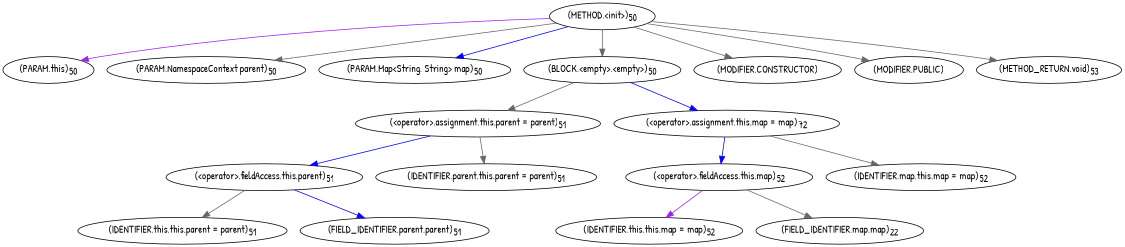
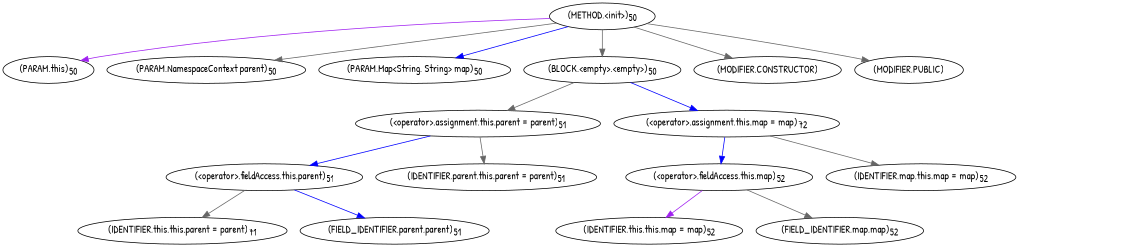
(1049, 70) -> none
(253, 230) -> (253, 230)
(894, 230) -> (894, 230)
